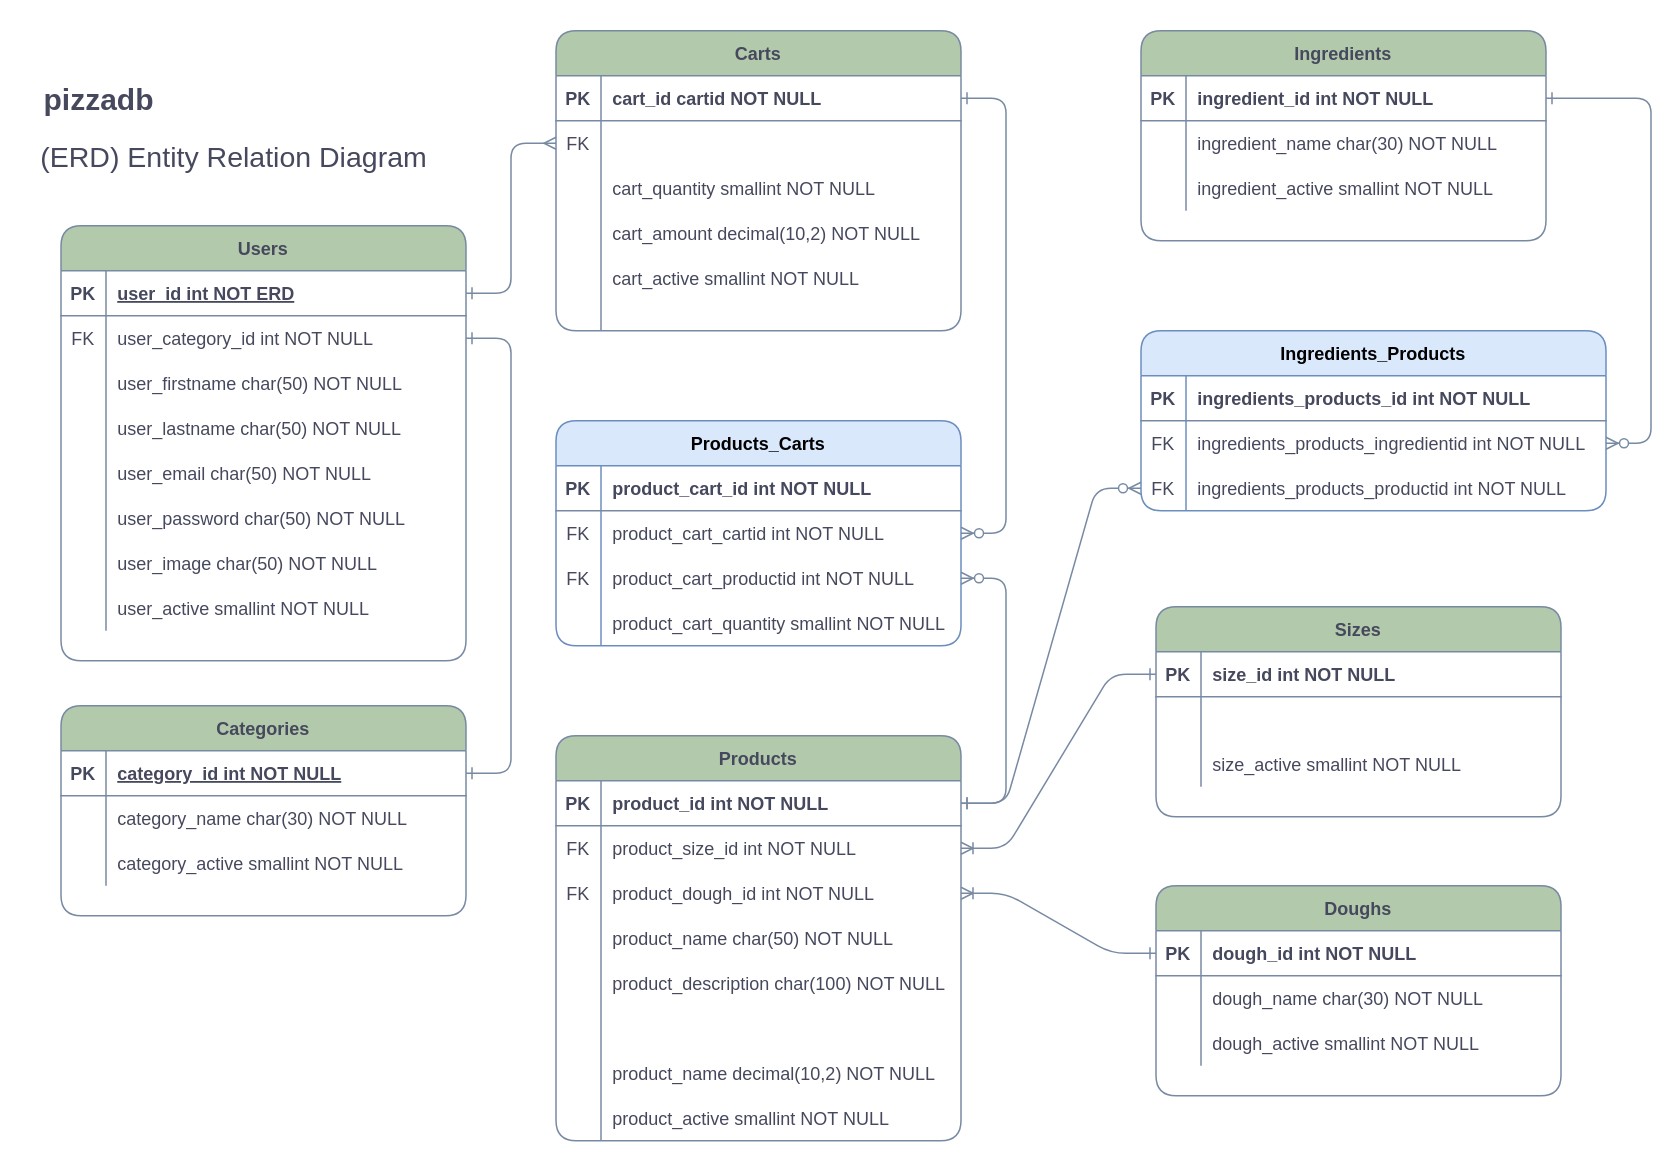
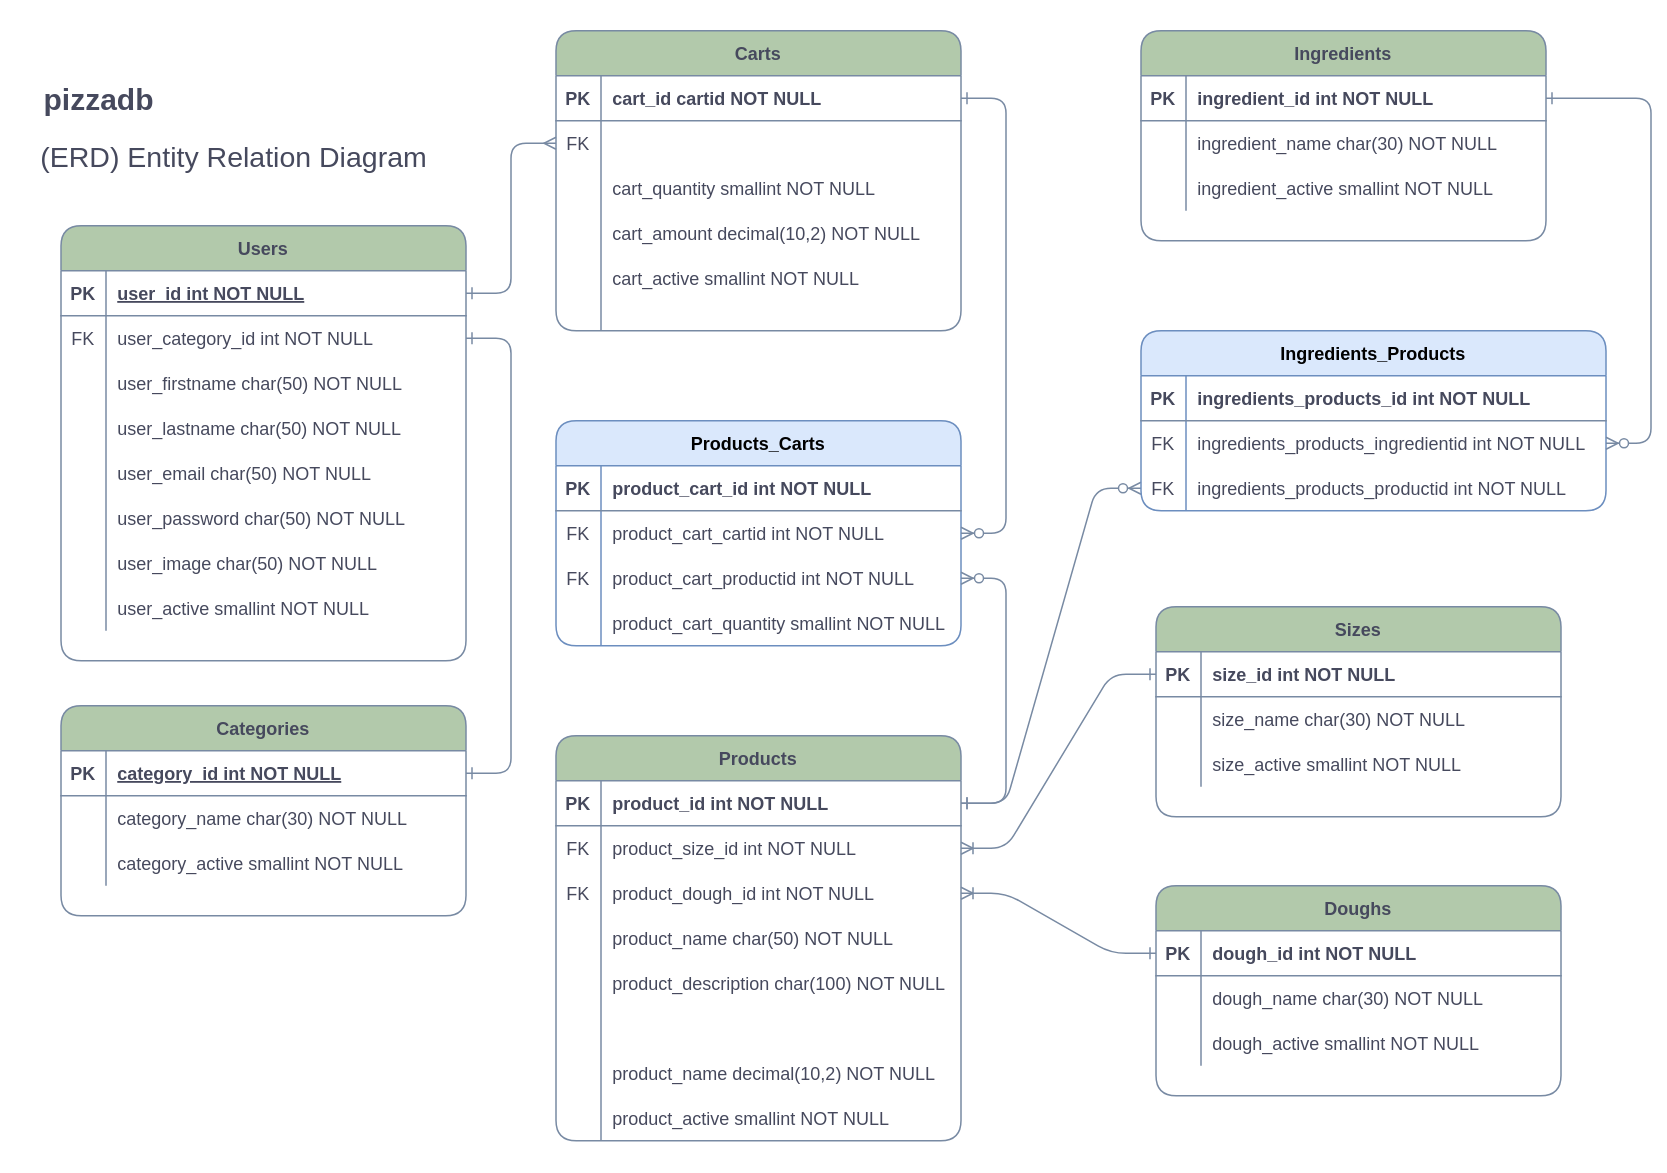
(201, 294) -> (206, 294)
none -> (1381, 719)
